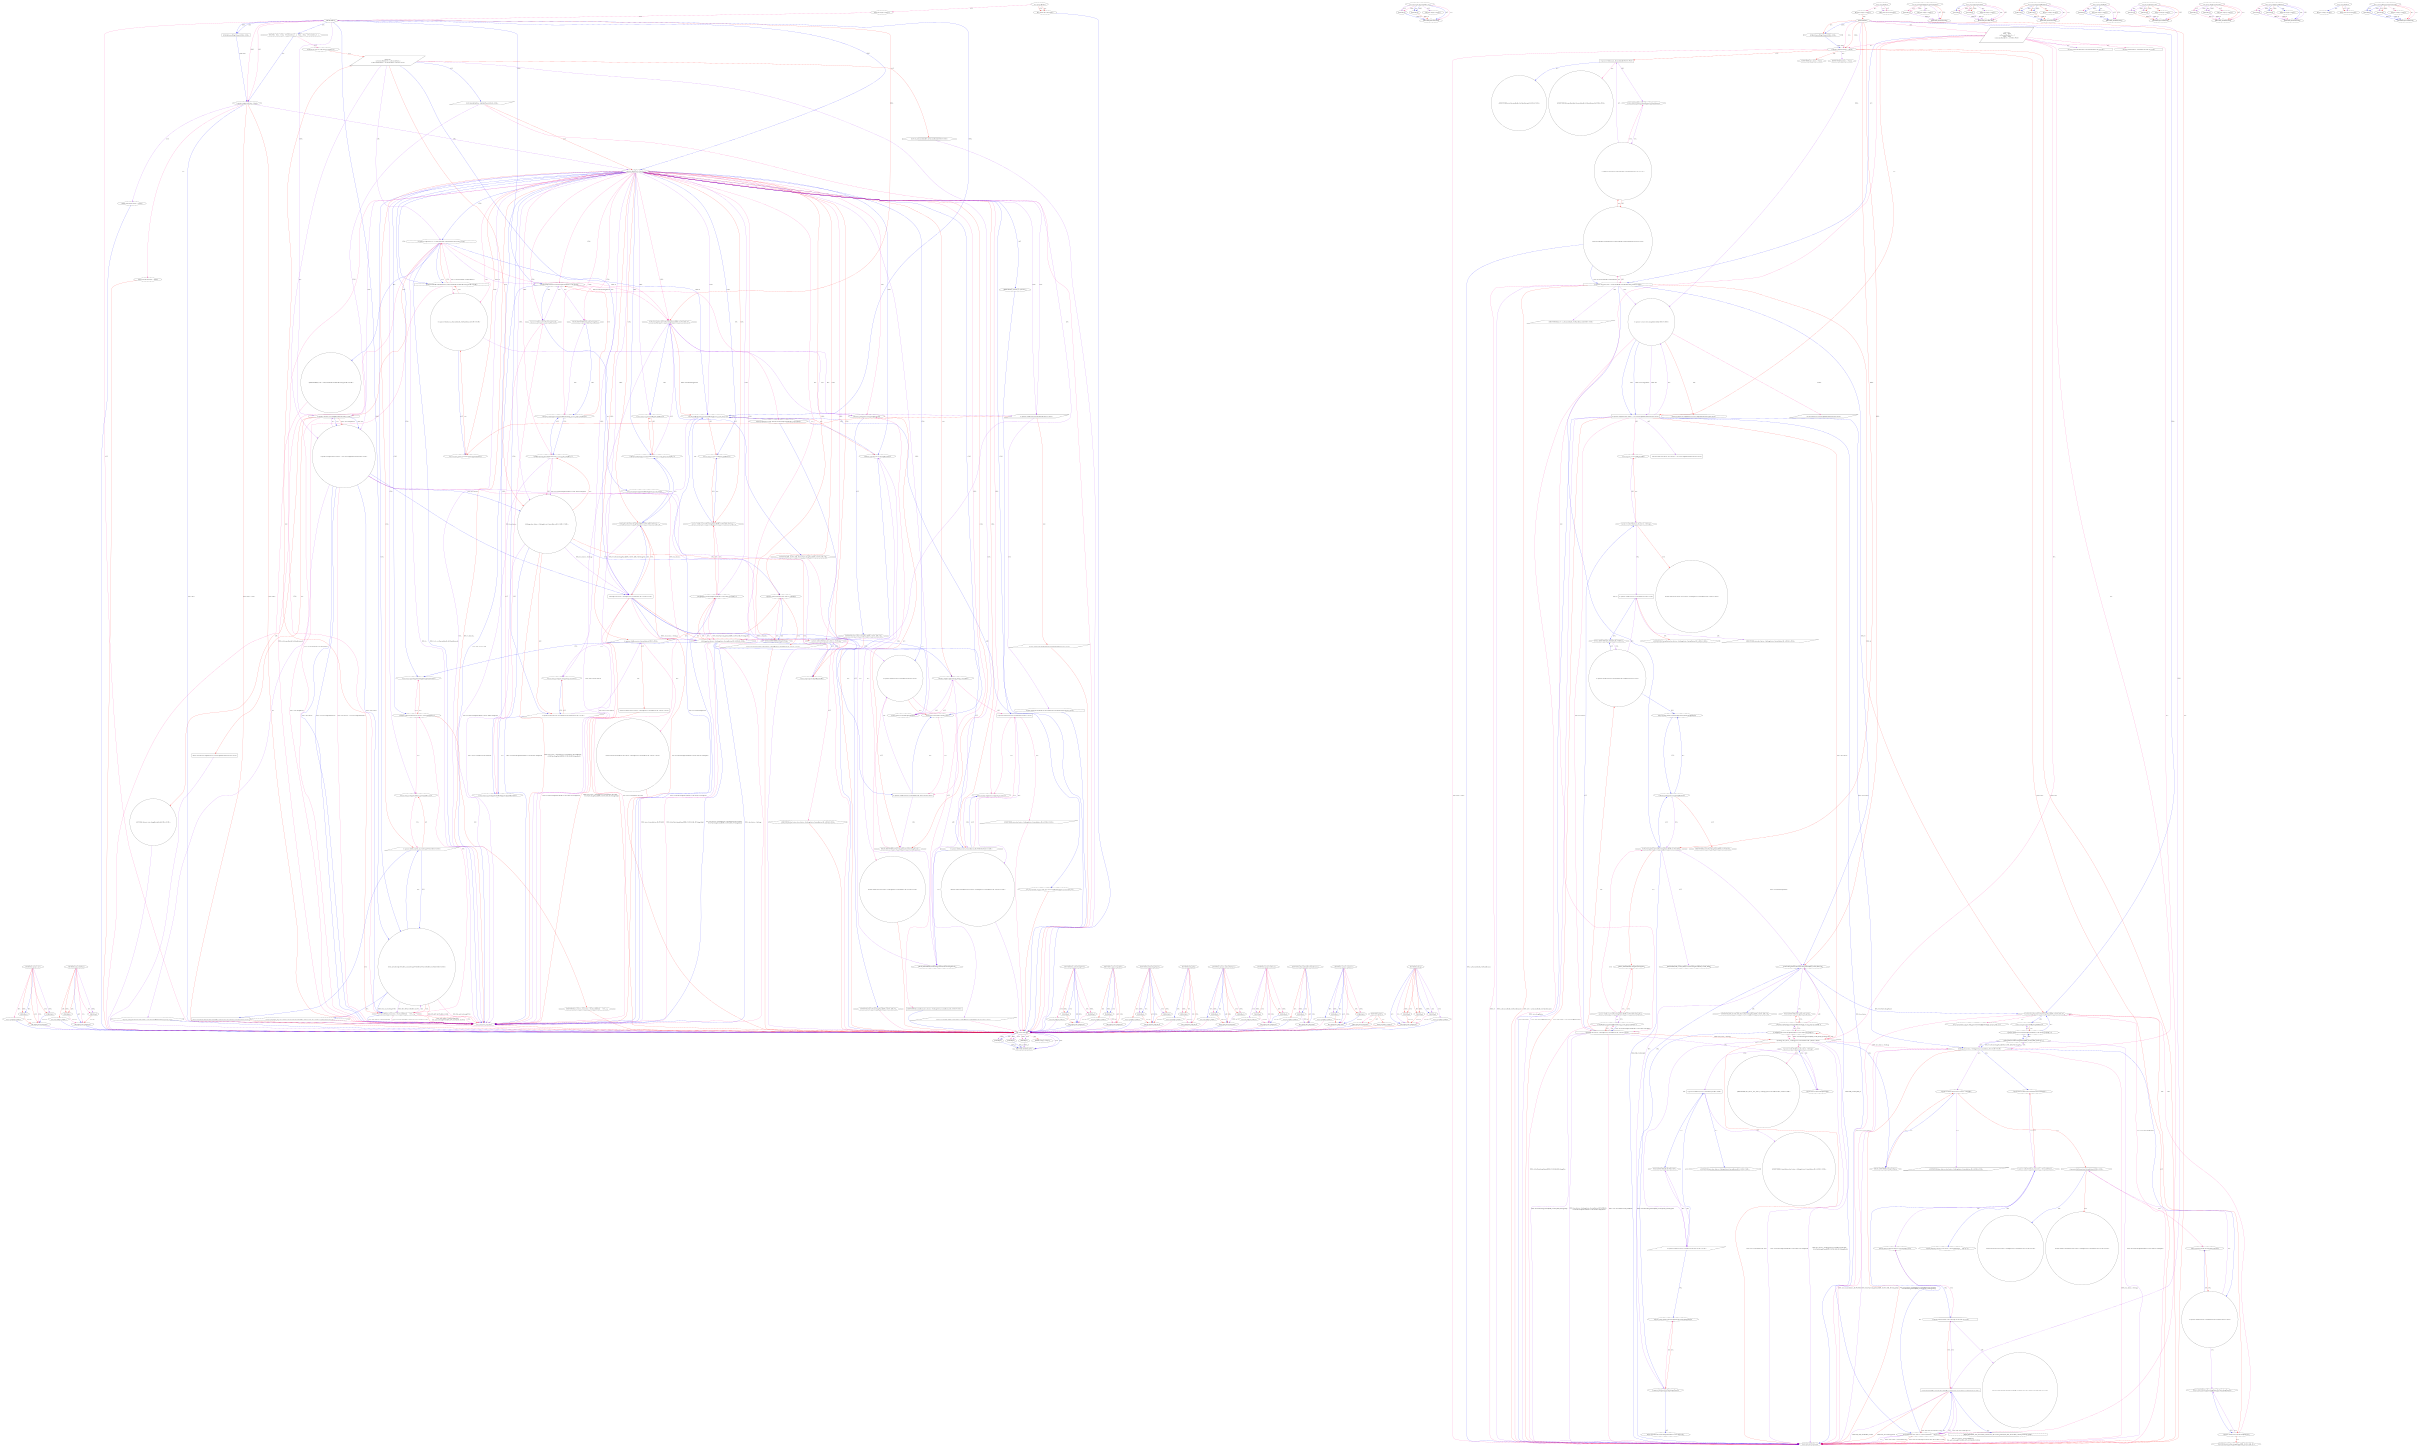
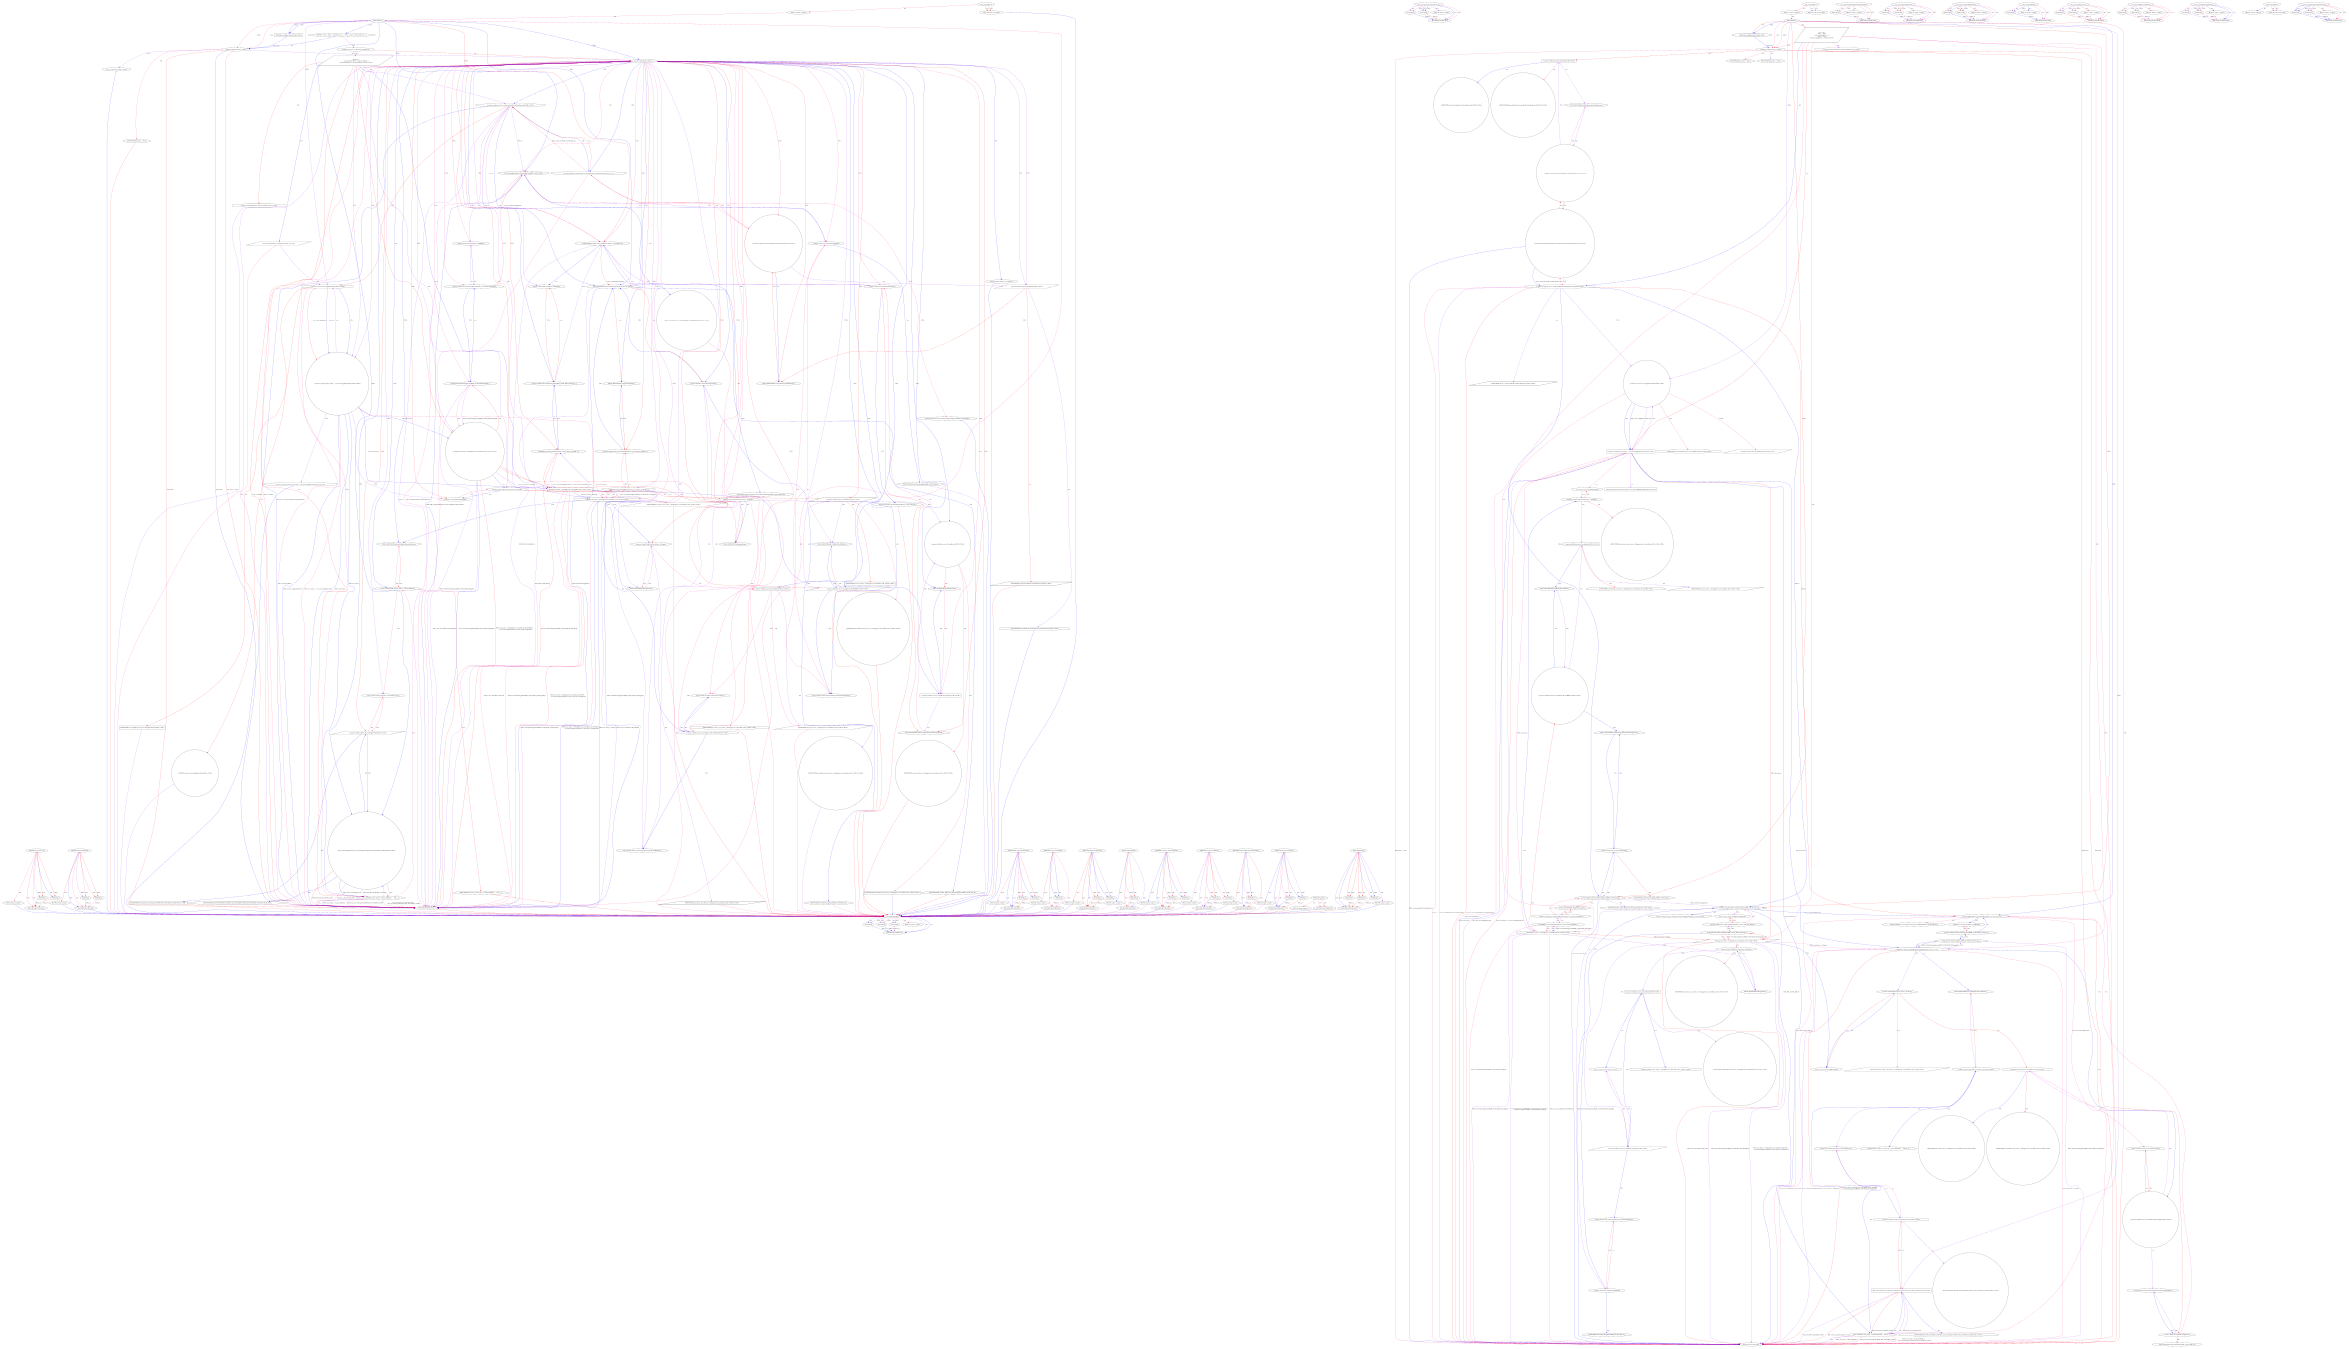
(2139, 49) -> none
(555, 135) -> (501, 55)
